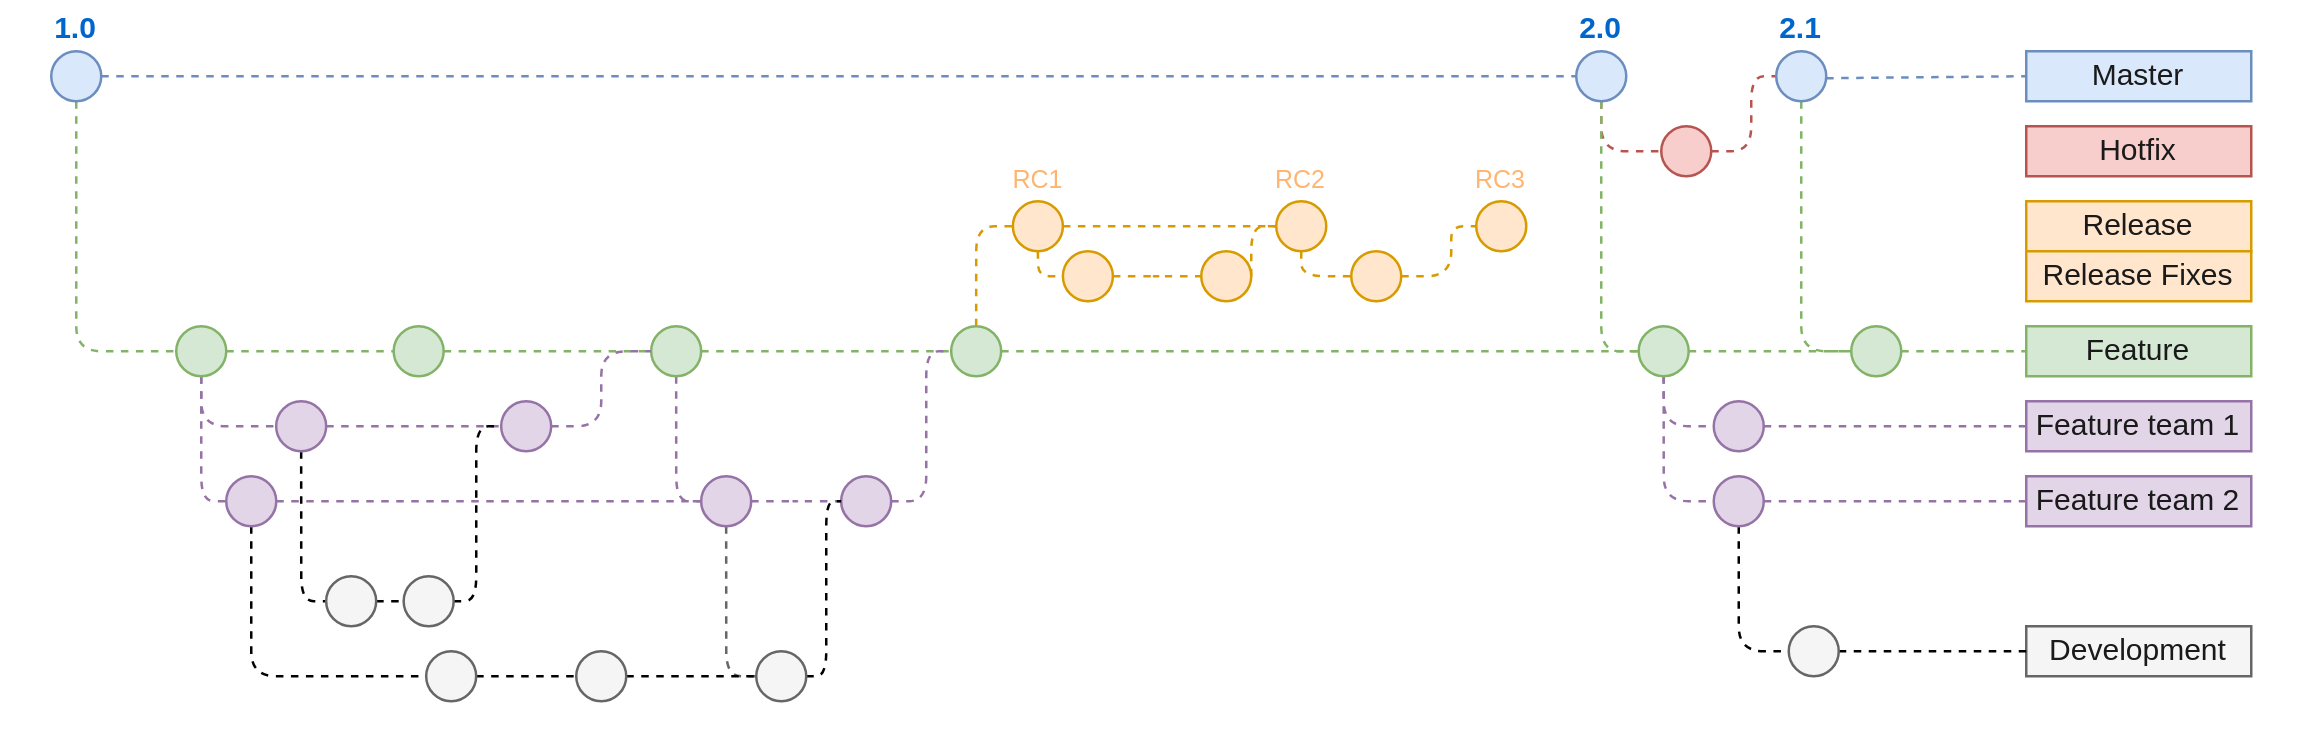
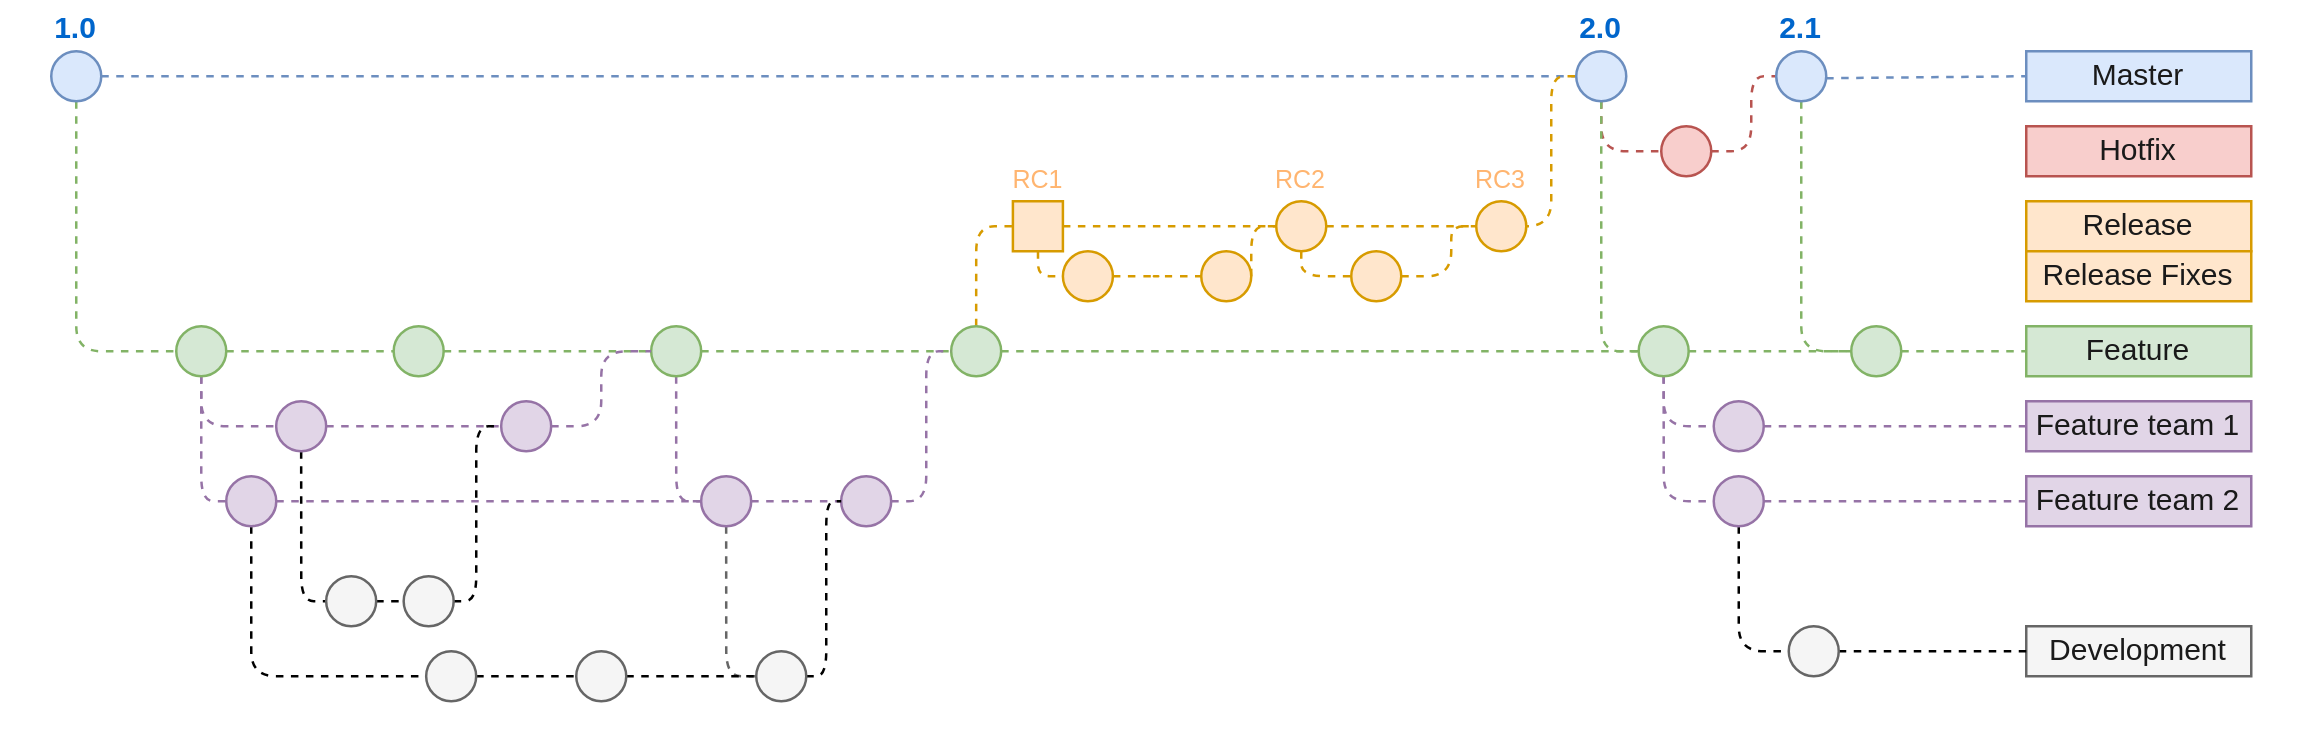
none -> (1551, 162)
(1038, 226) -> (1038, 226)
